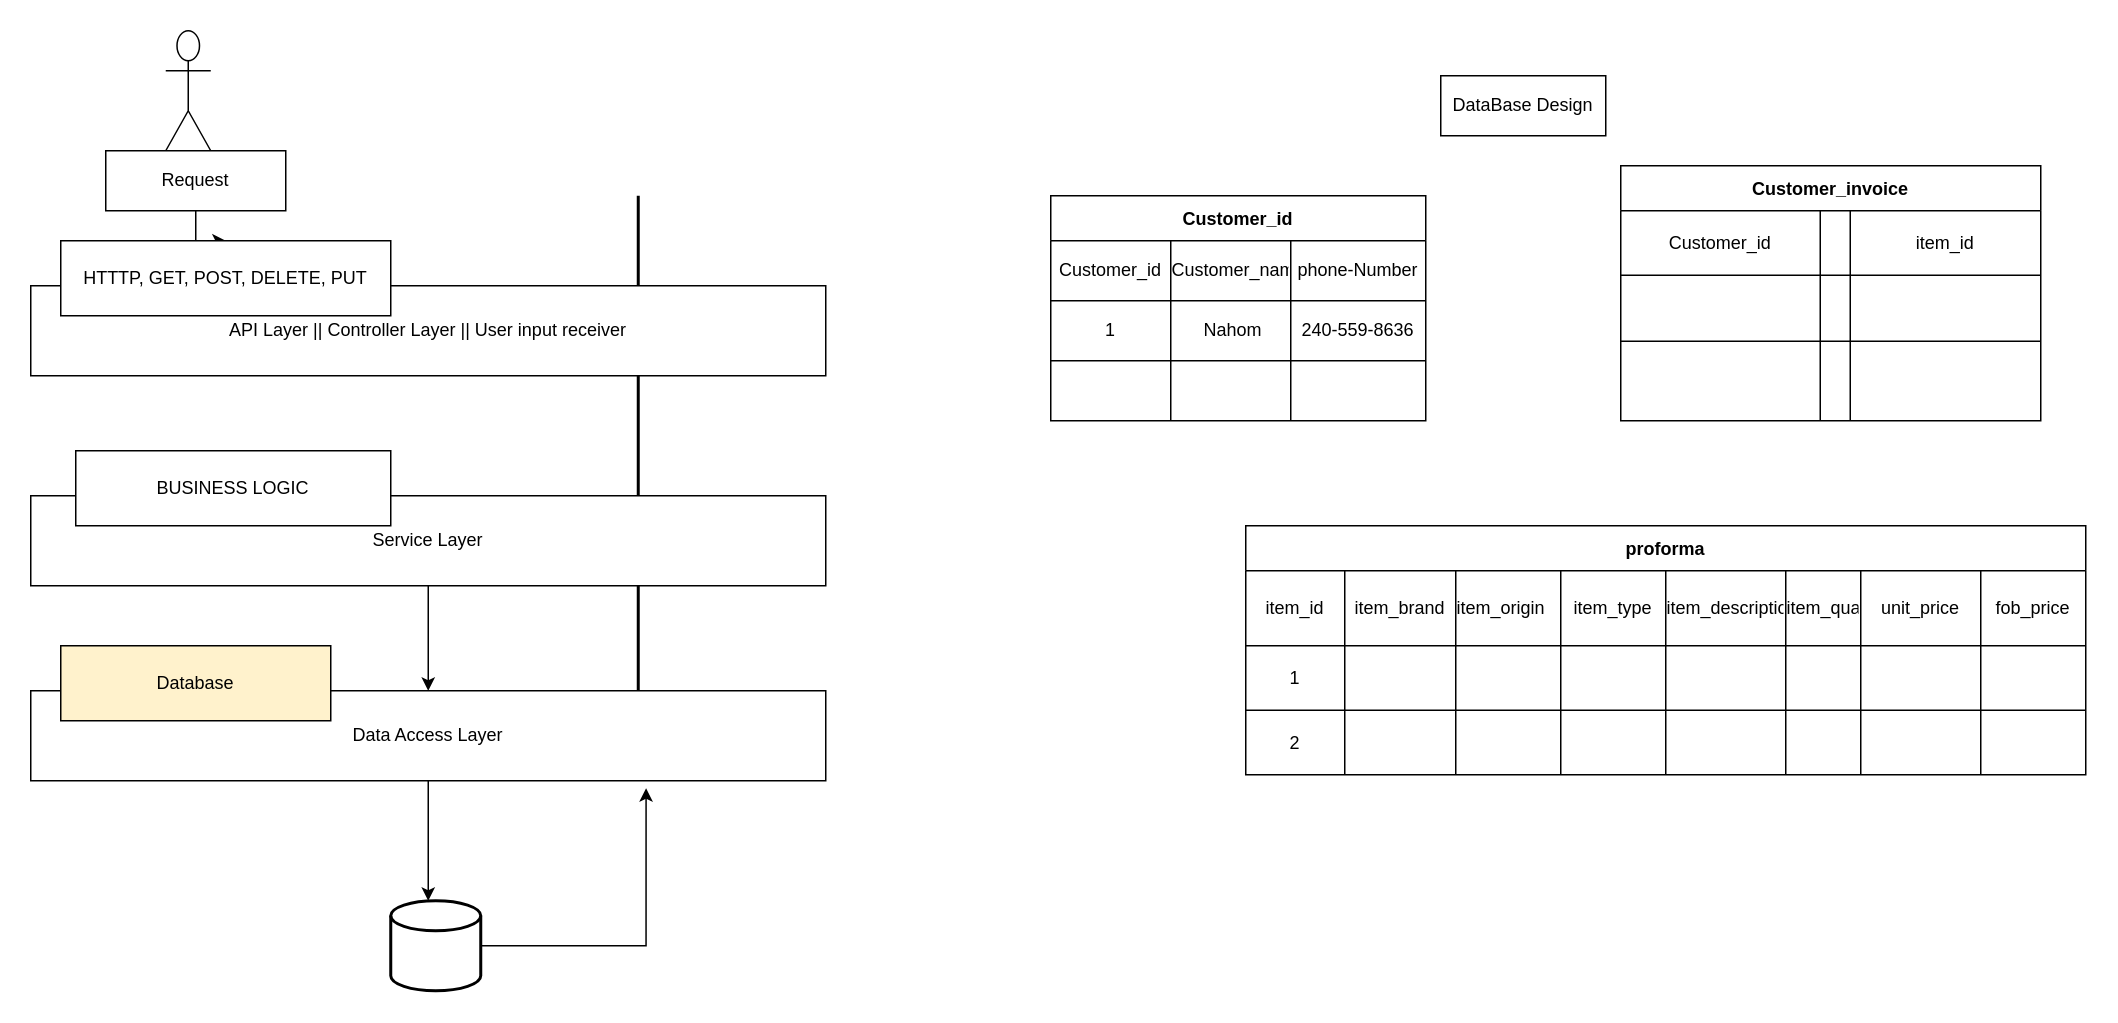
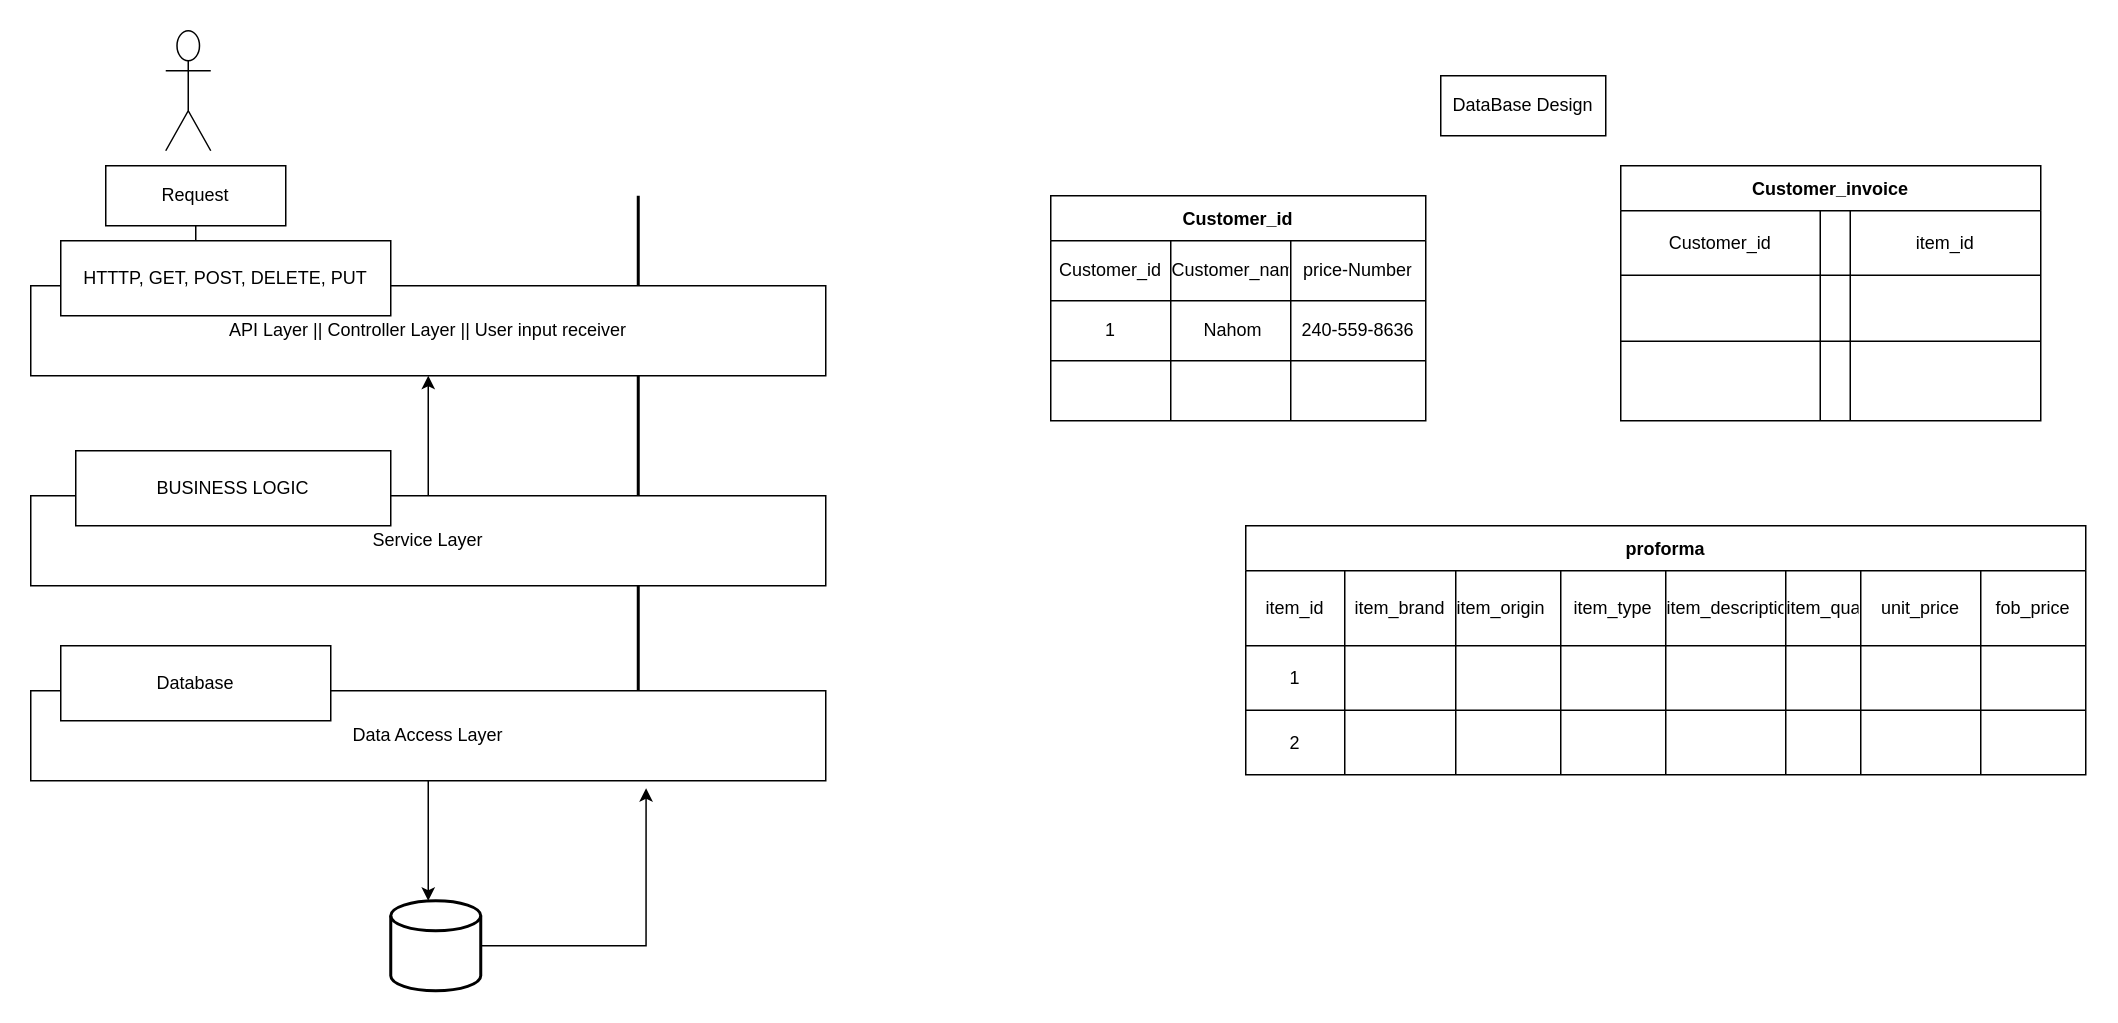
(196, 181) -> (196, 196)
(1358, 271) -> (1358, 271)
(428, 633) -> (428, 441)
(196, 683) -> (196, 683)
